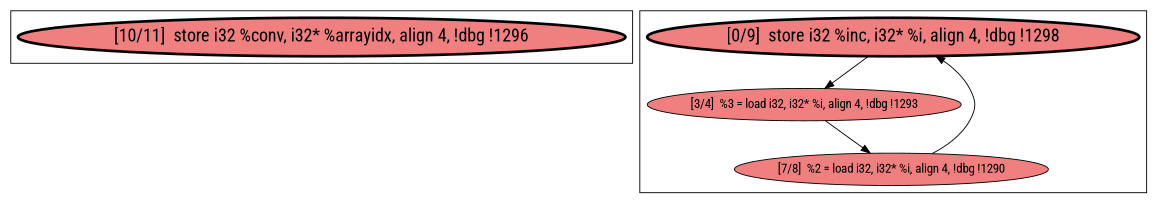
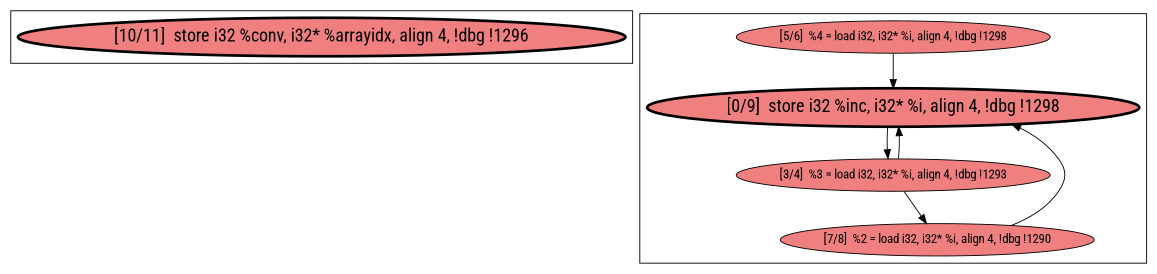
none -> (893, 37)
none -> (899, 147)
